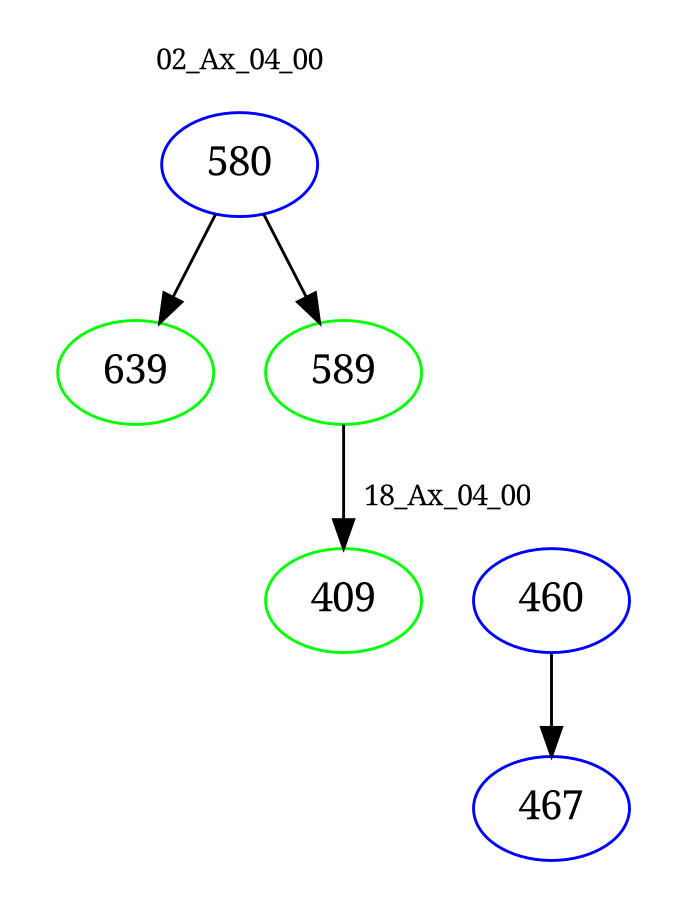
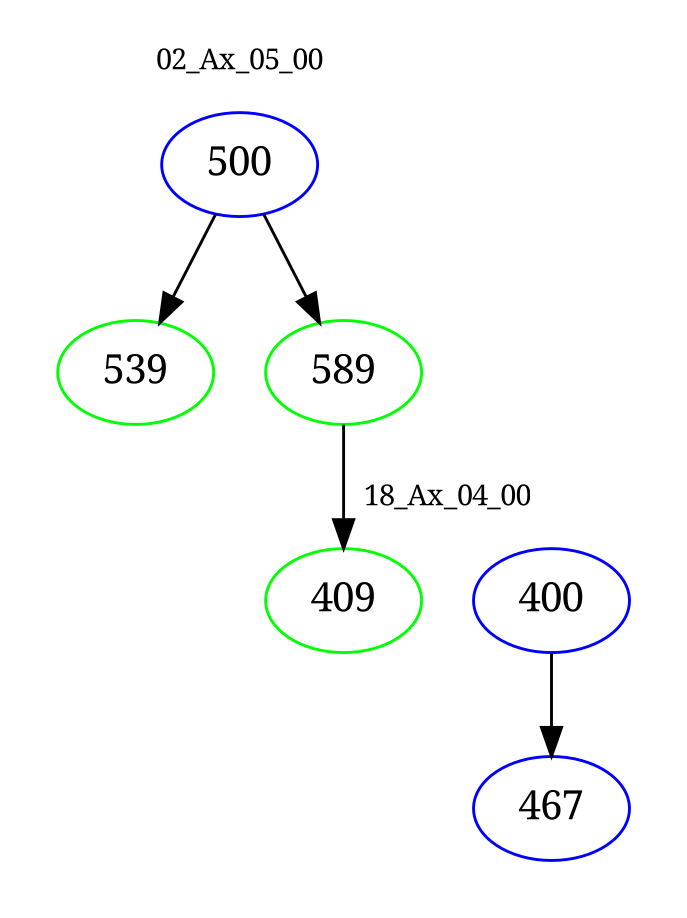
(240, 62) -> (240, 62)
(240, 165) -> (240, 165)
(136, 372) -> (136, 372)
(552, 601) -> (552, 601)
